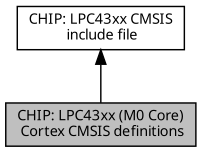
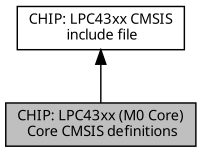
(101, 125) -> (101, 125)
